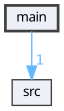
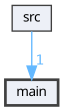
(32, 49) -> (32, 49)
